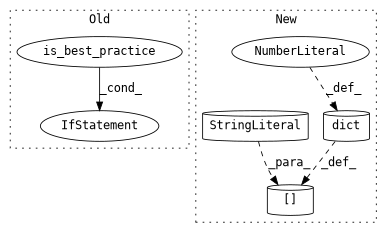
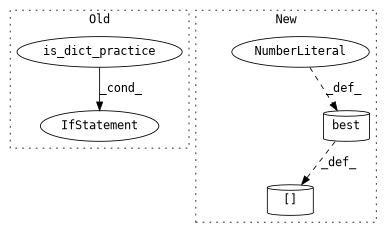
(100, 52) -> (100, 52)
(255, 126) -> none
(347, 126) -> (347, 126)
